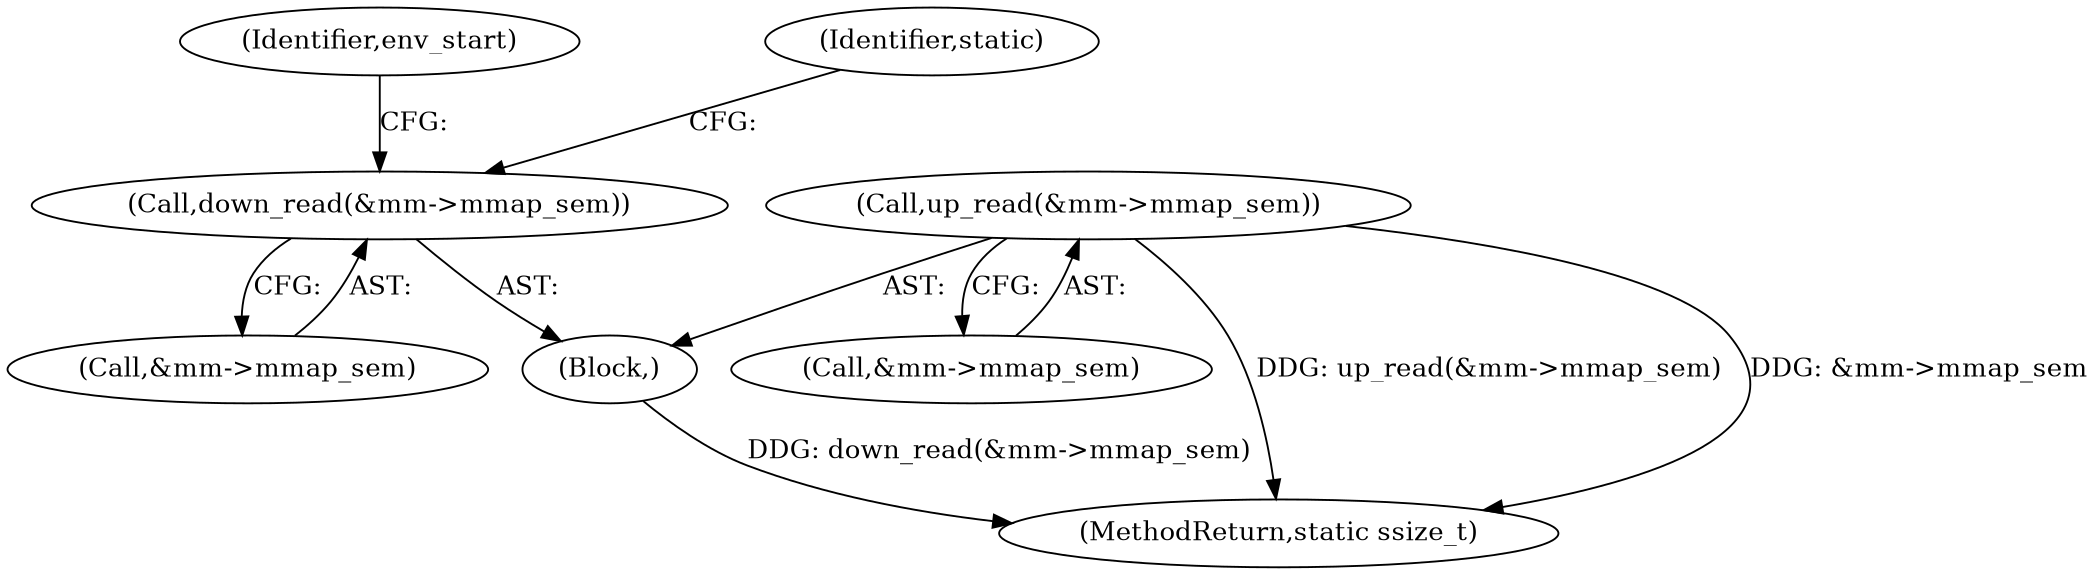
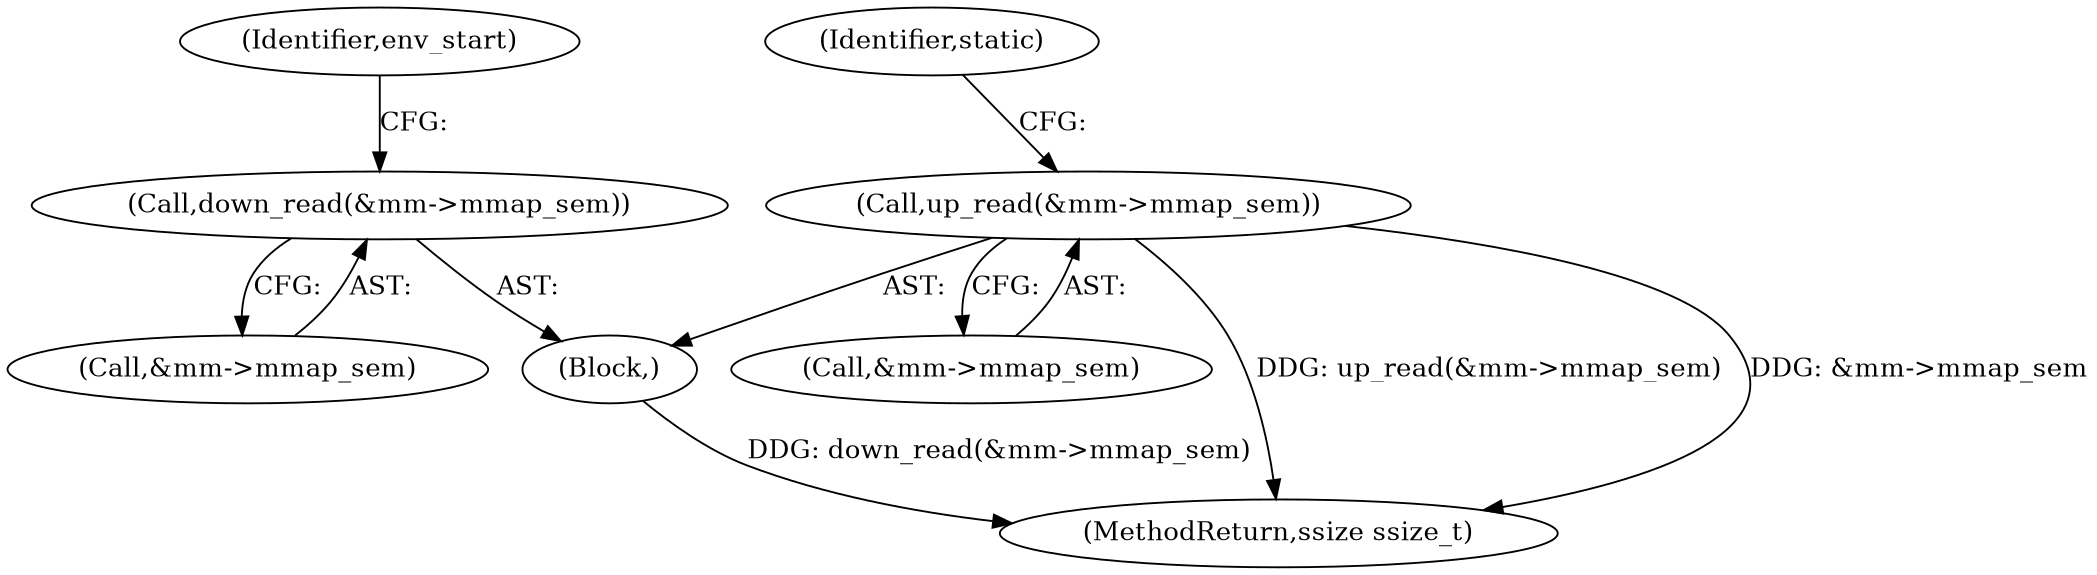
(672, 119) -> (1003, 116)
(1279, 533) -> (1279, 533)
